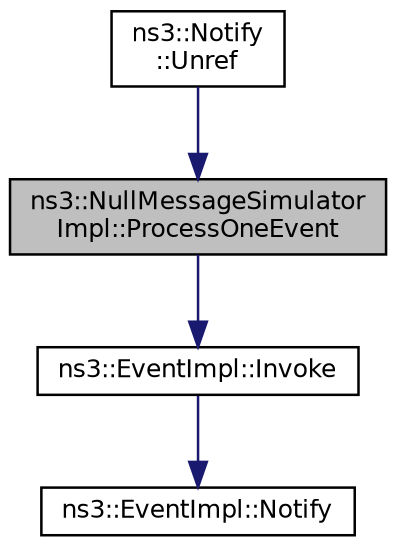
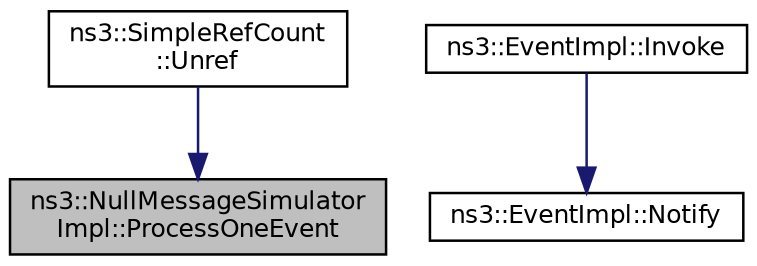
(198, 49) -> (198, 49)
(198, 288) -> none
